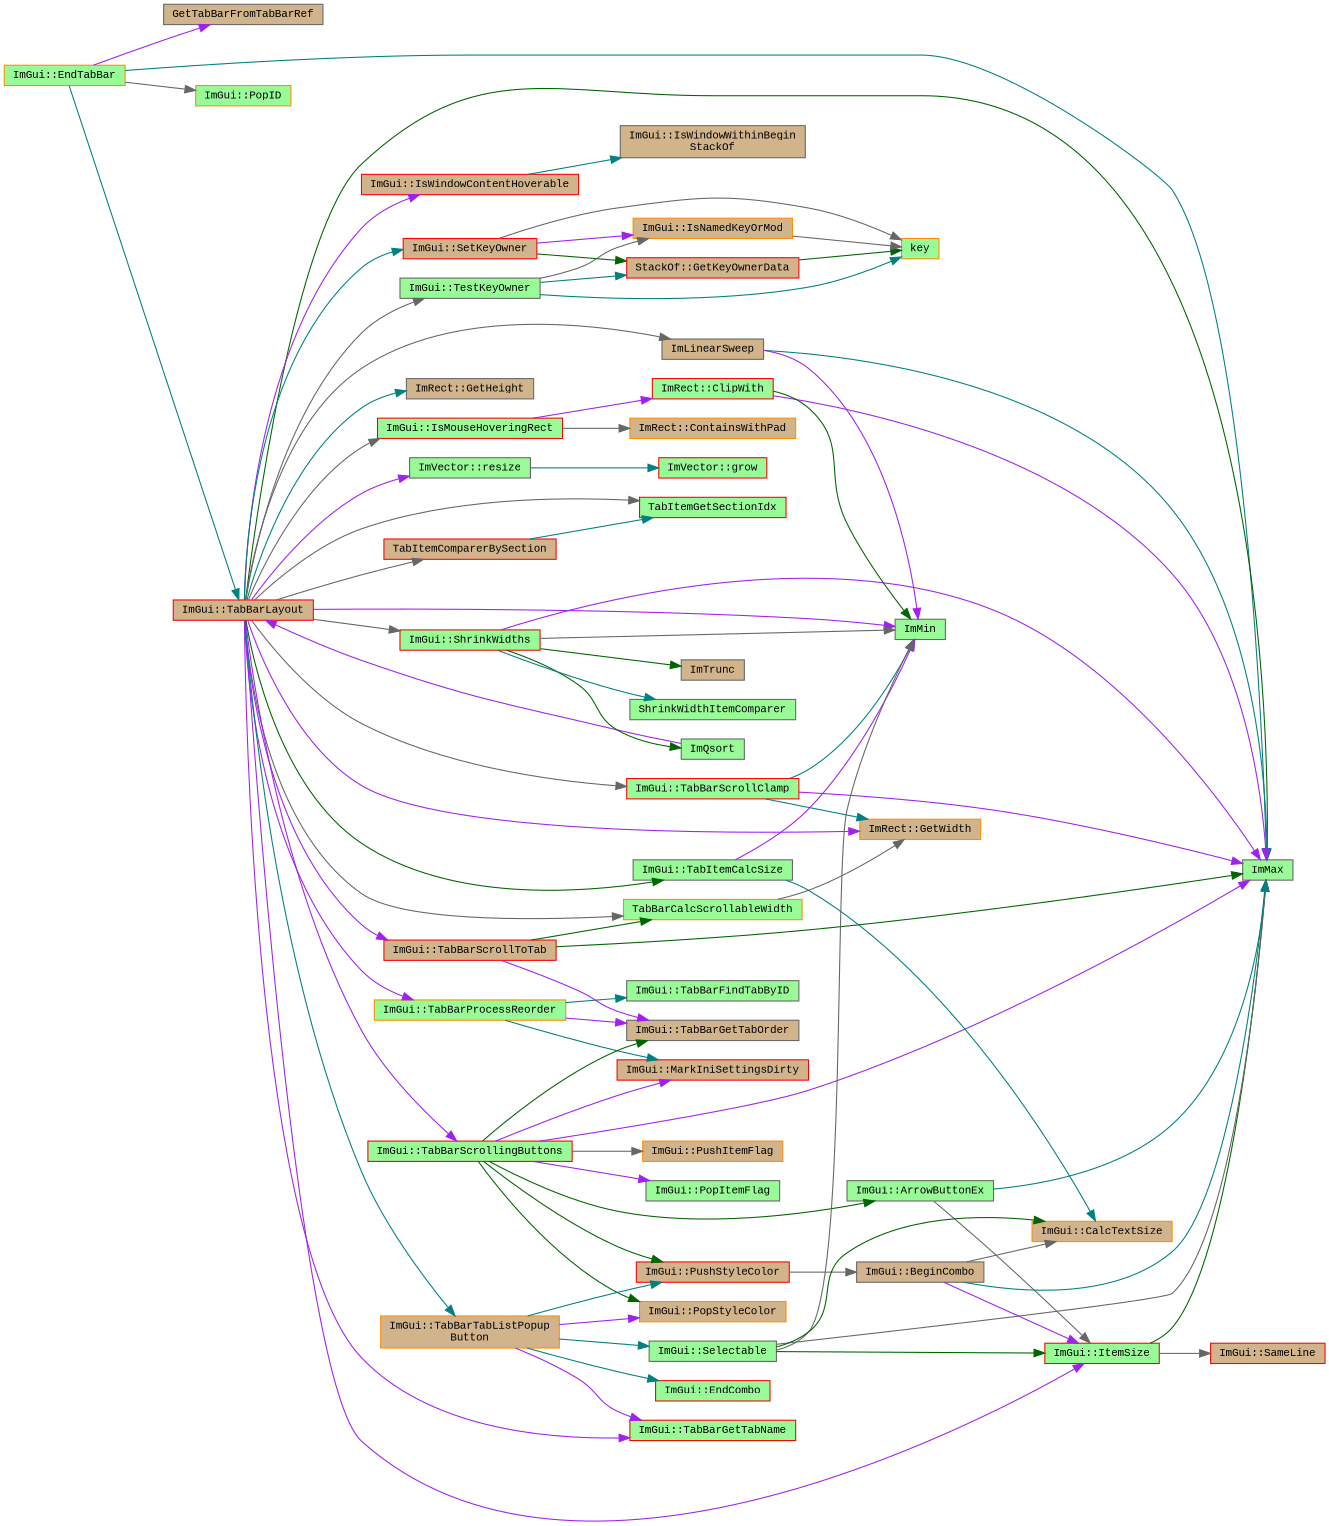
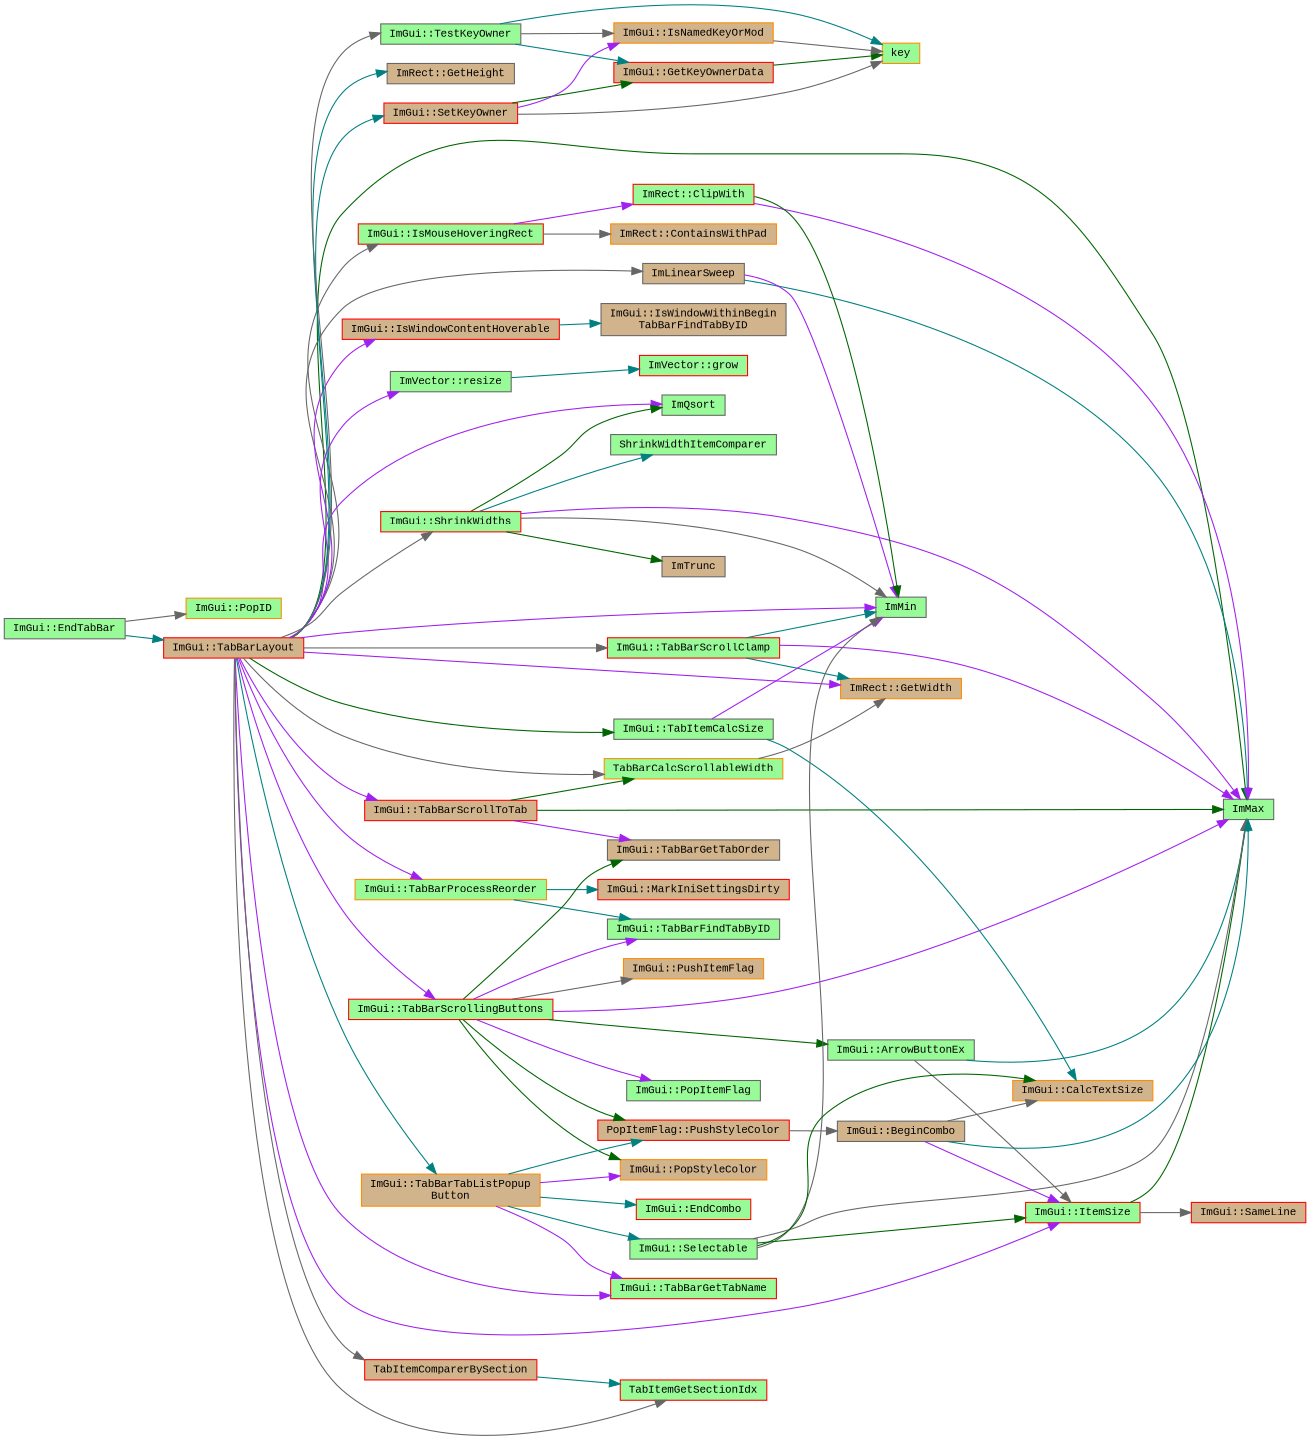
(243, 14) -> none
(65, 75) -> (65, 629)
(999, 76) -> none
(713, 142) -> (694, 320)
(713, 268) -> (694, 73)
(475, 696) -> (415, 451)
(591, 1020) -> none
(577, 1110) -> (549, 967)
(713, 1272) -> (694, 1130)
